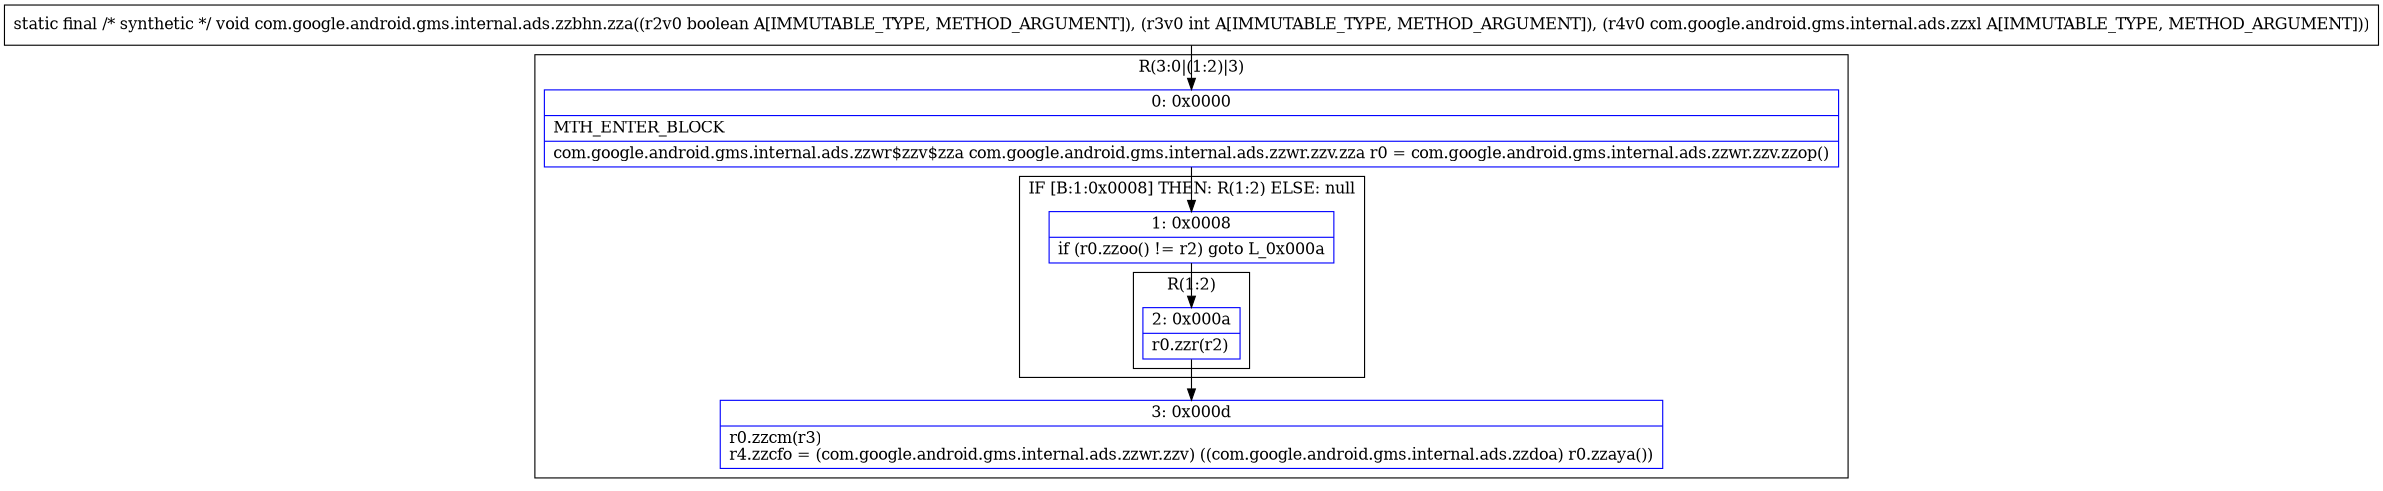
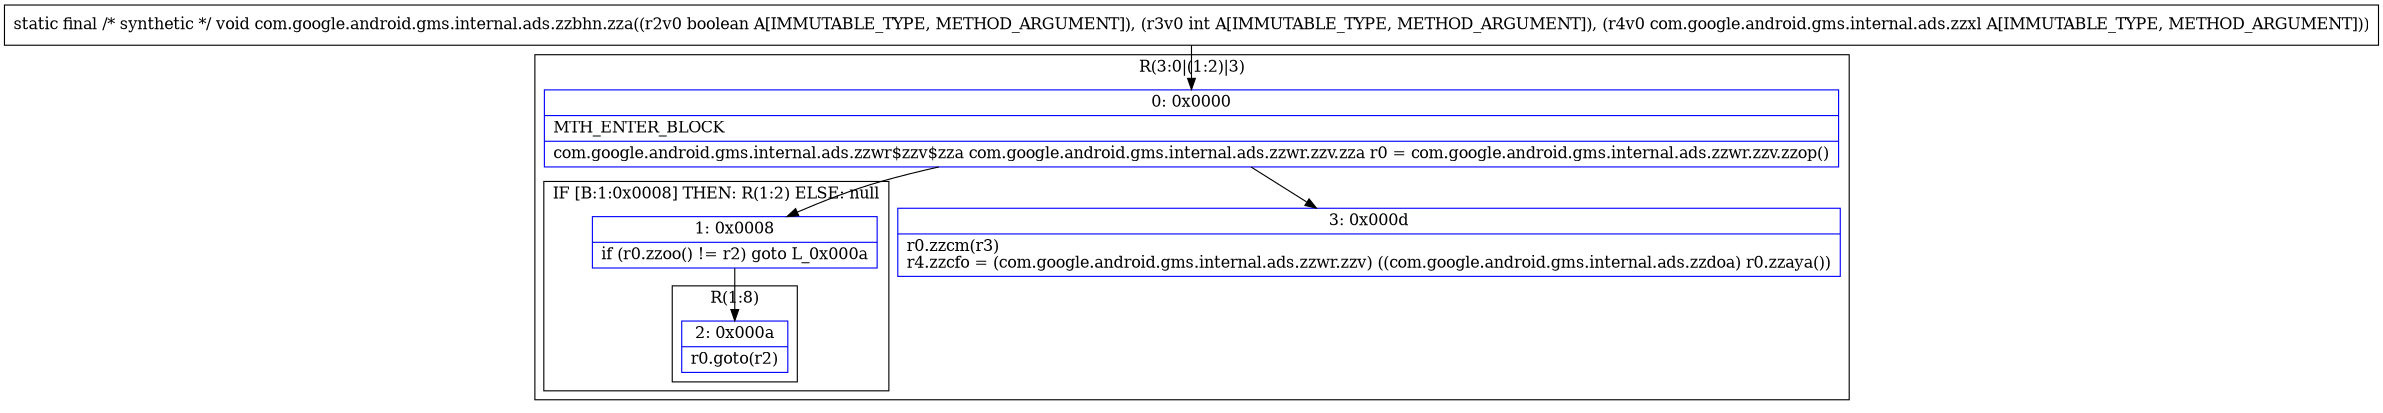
(1191, 285) -> (735, 299)
(1190, 346) -> (735, 359)
(1191, 374) -> (1279, 184)
